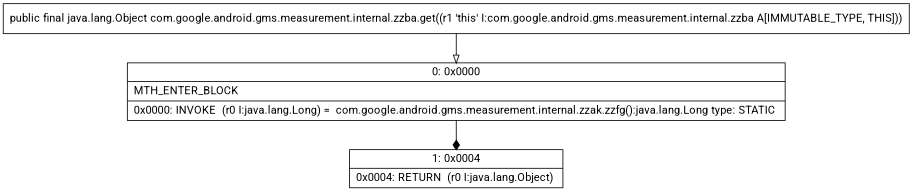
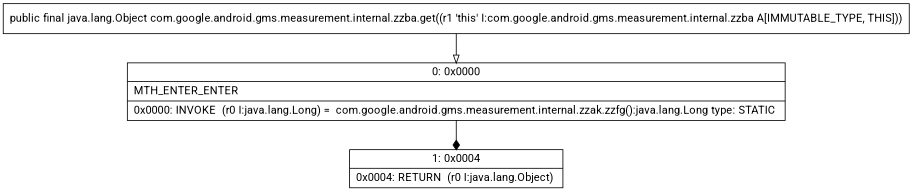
(187, 91) -> (187, 91)
